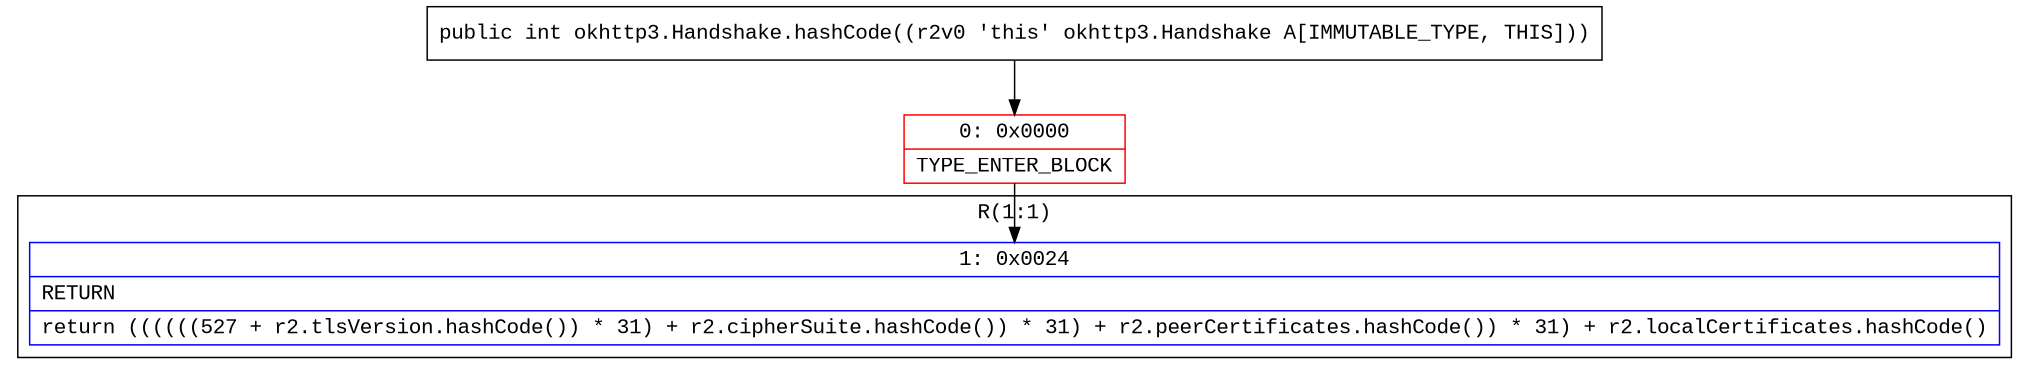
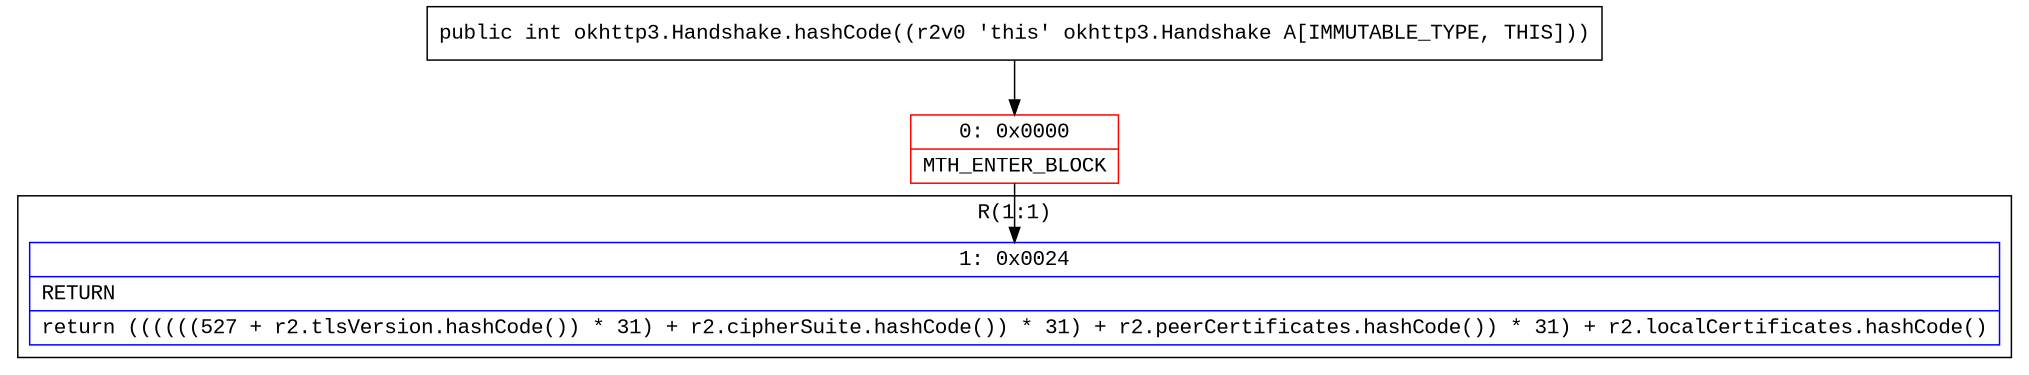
(1015, 165) -> (1015, 165)
